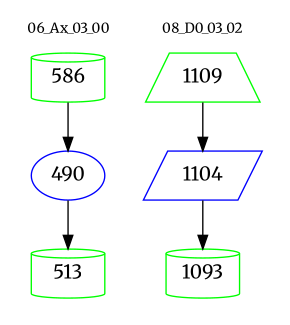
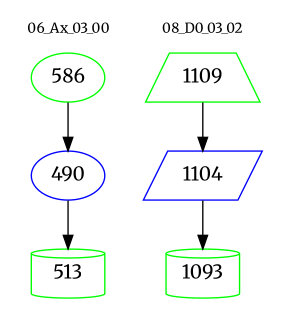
(68, 78) -> (68, 78)
